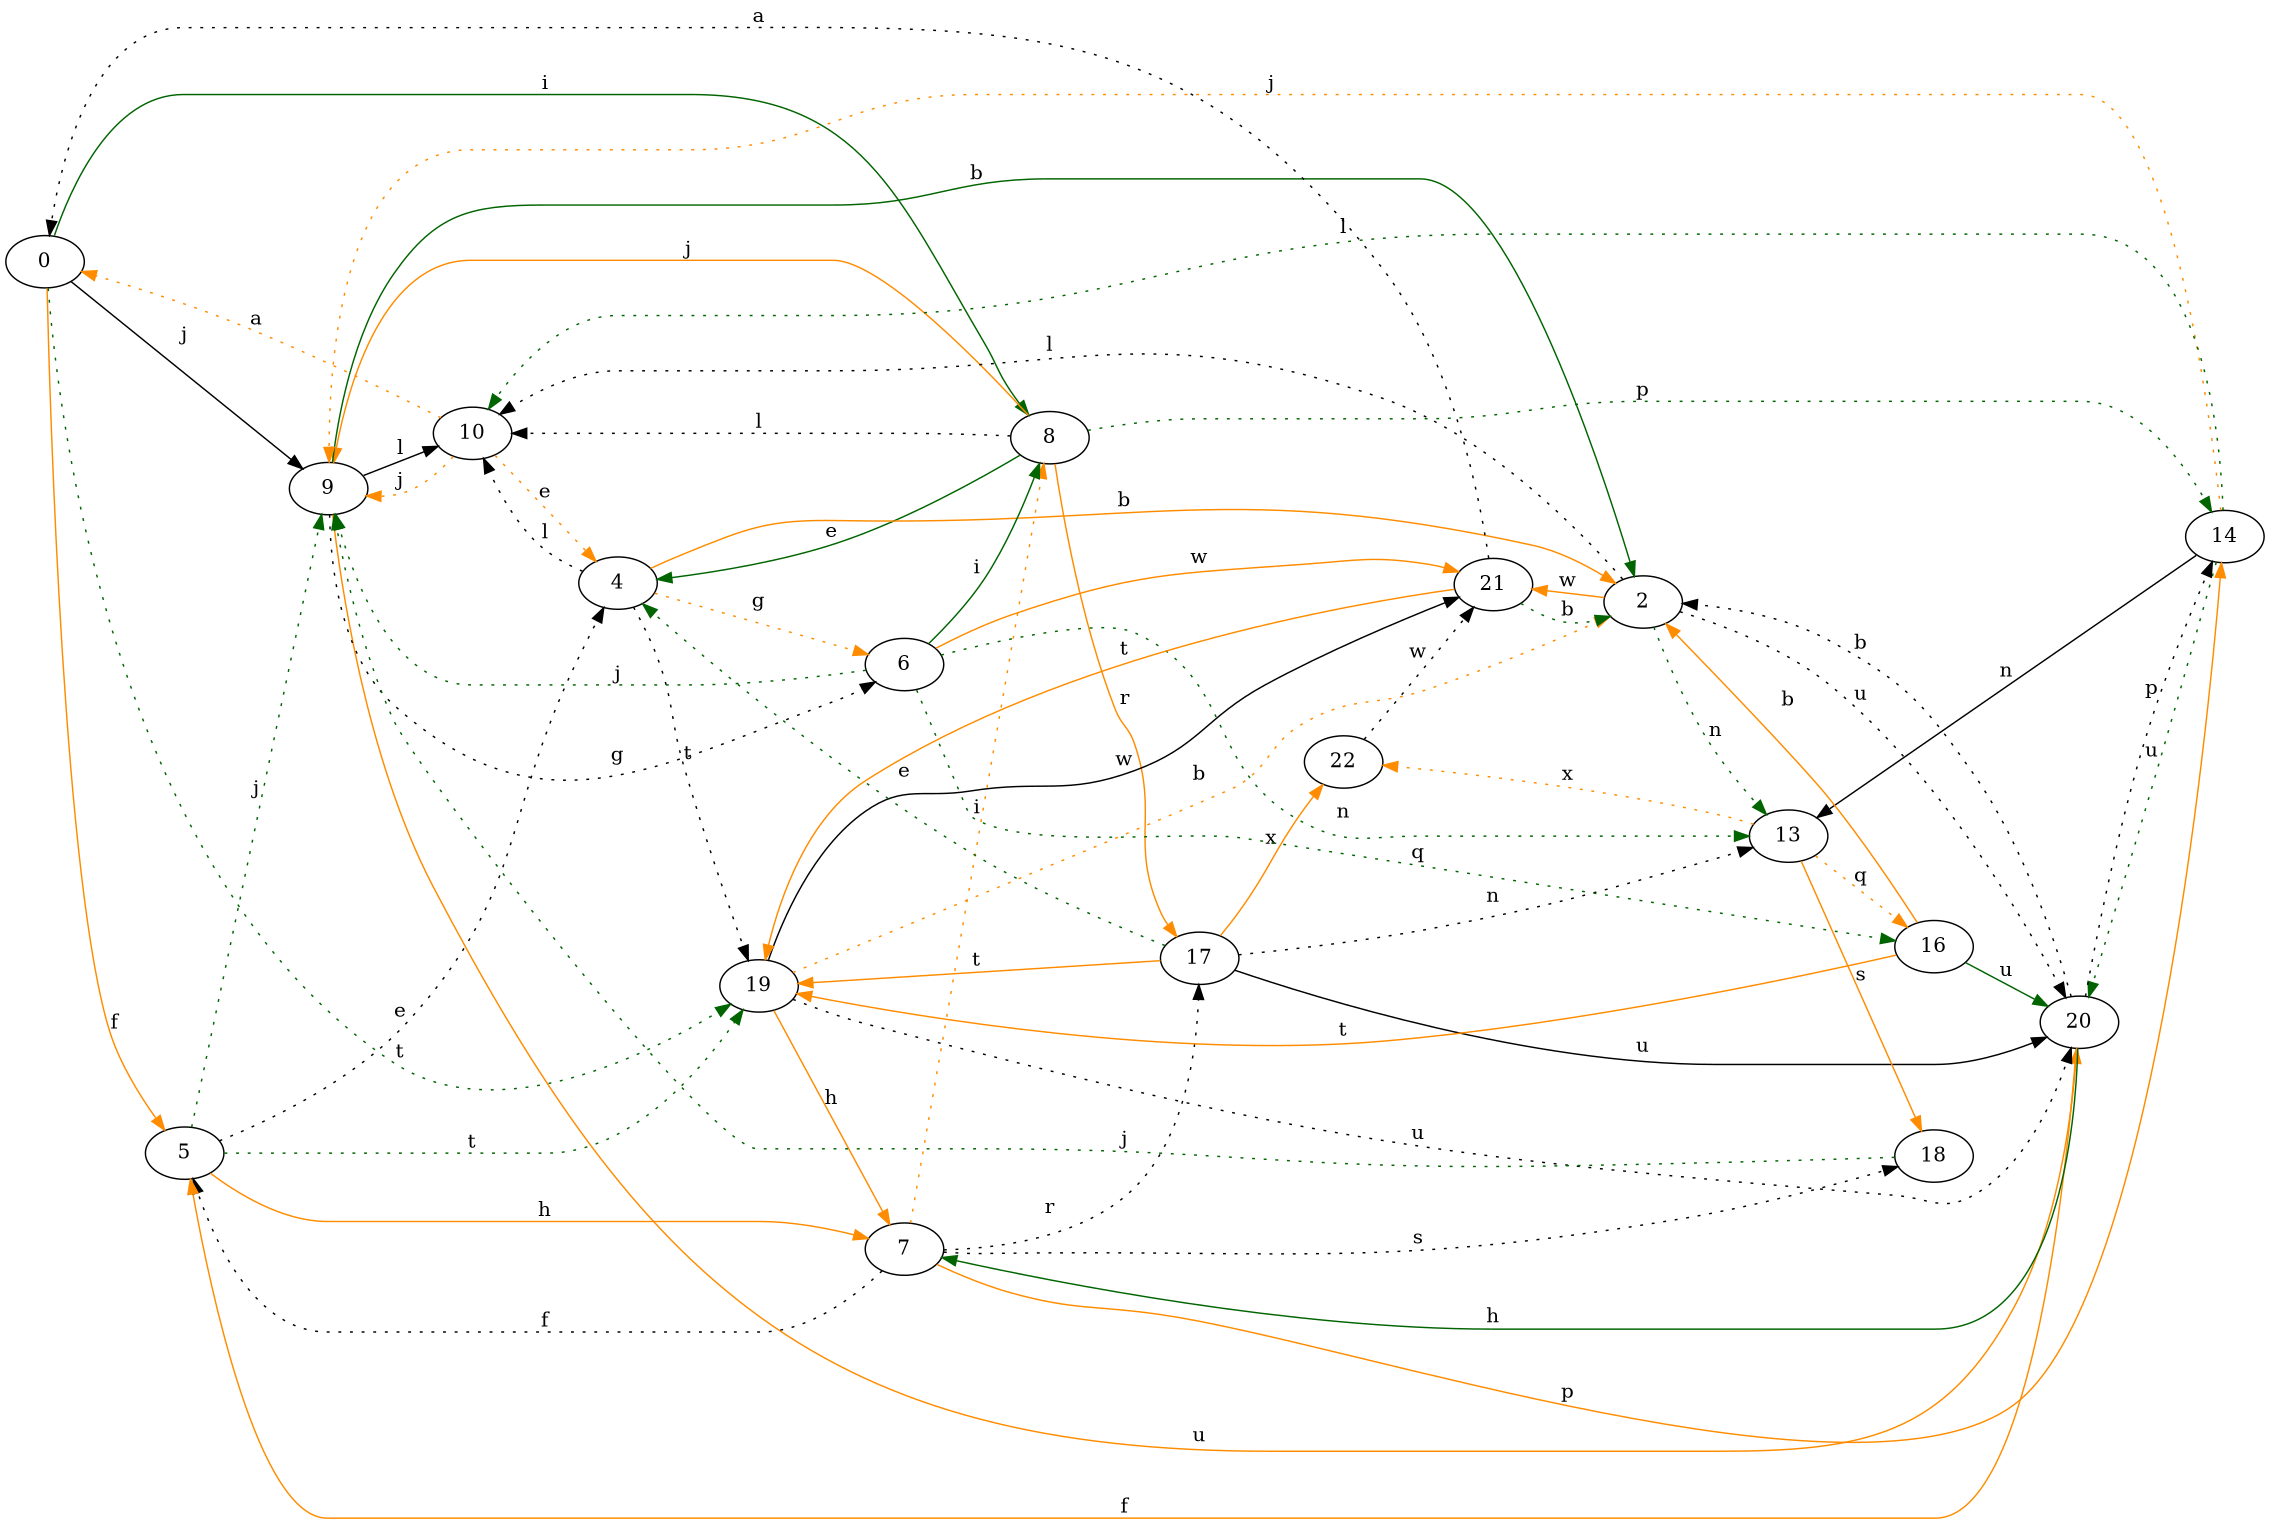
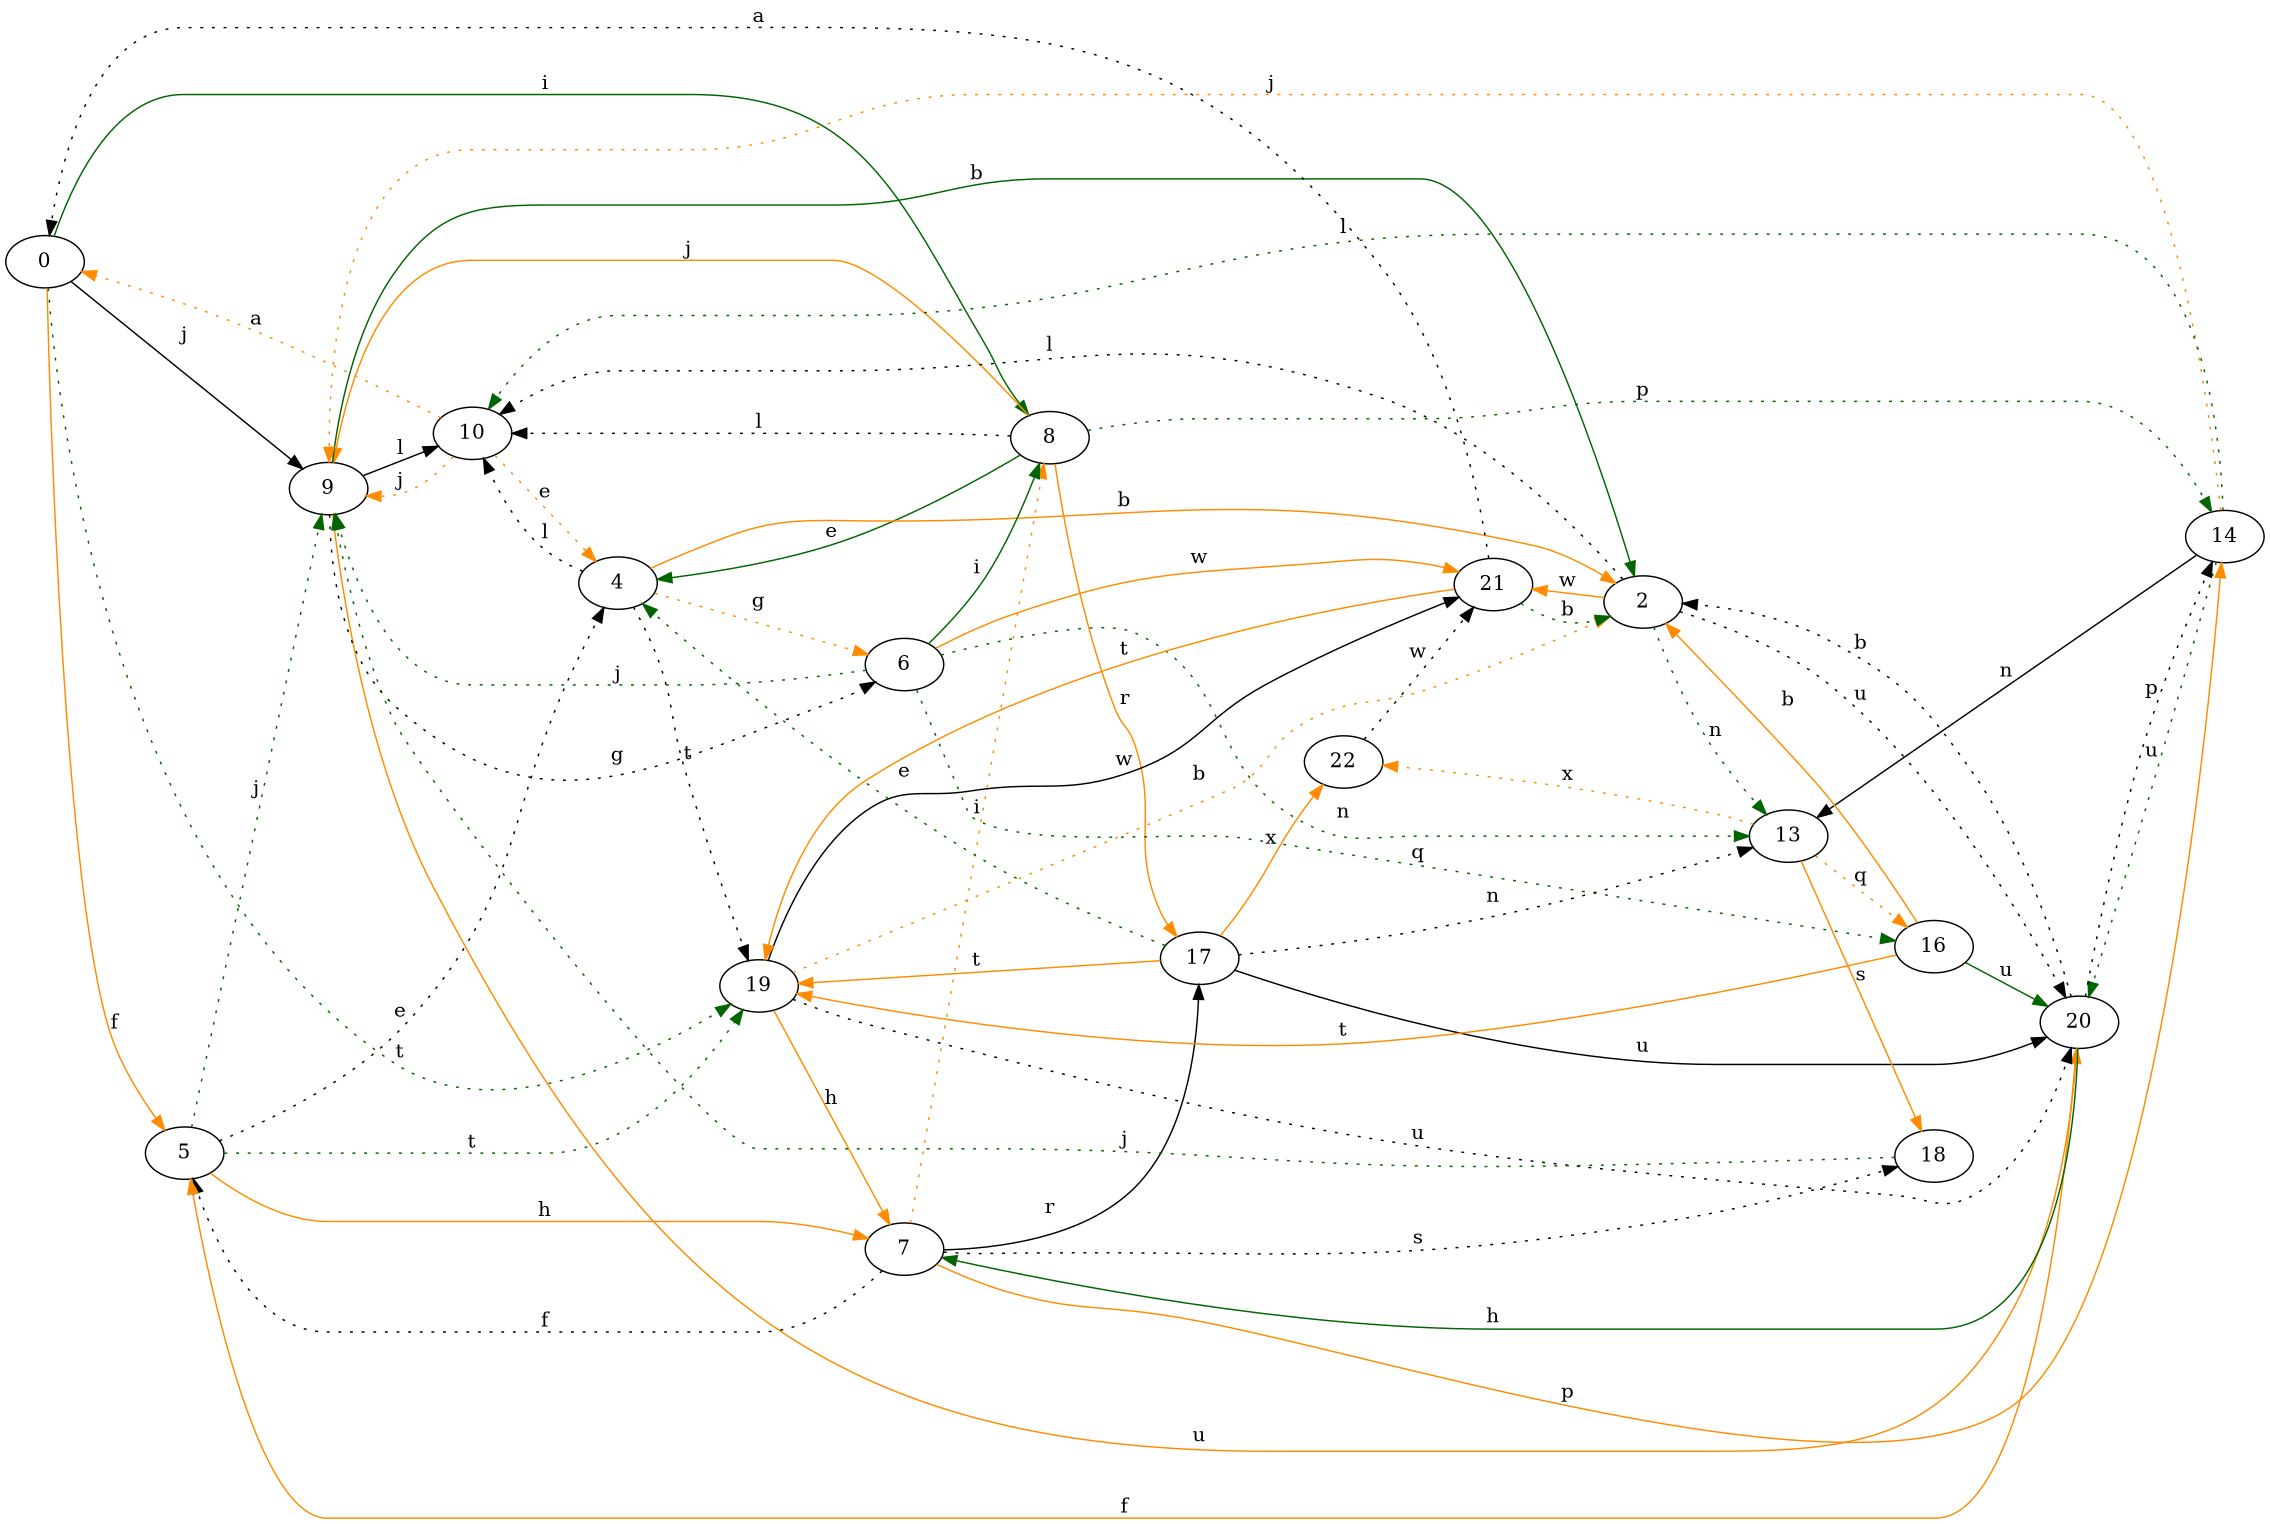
(1134, 1188) -> (1134, 1188)
